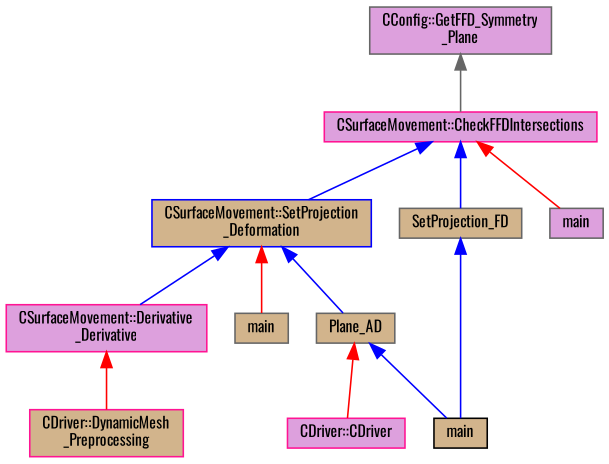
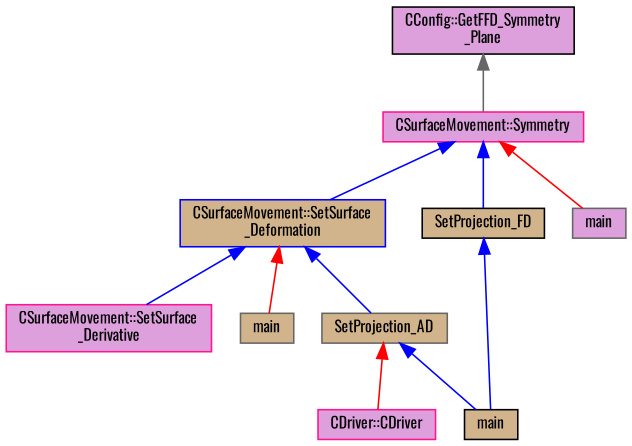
(461, 31) -> (483, 31)
(461, 127) -> (483, 127)
(262, 223) -> (283, 223)
(461, 223) -> (483, 223)
(107, 328) -> (109, 328)
(356, 328) -> (385, 328)
(107, 433) -> none
